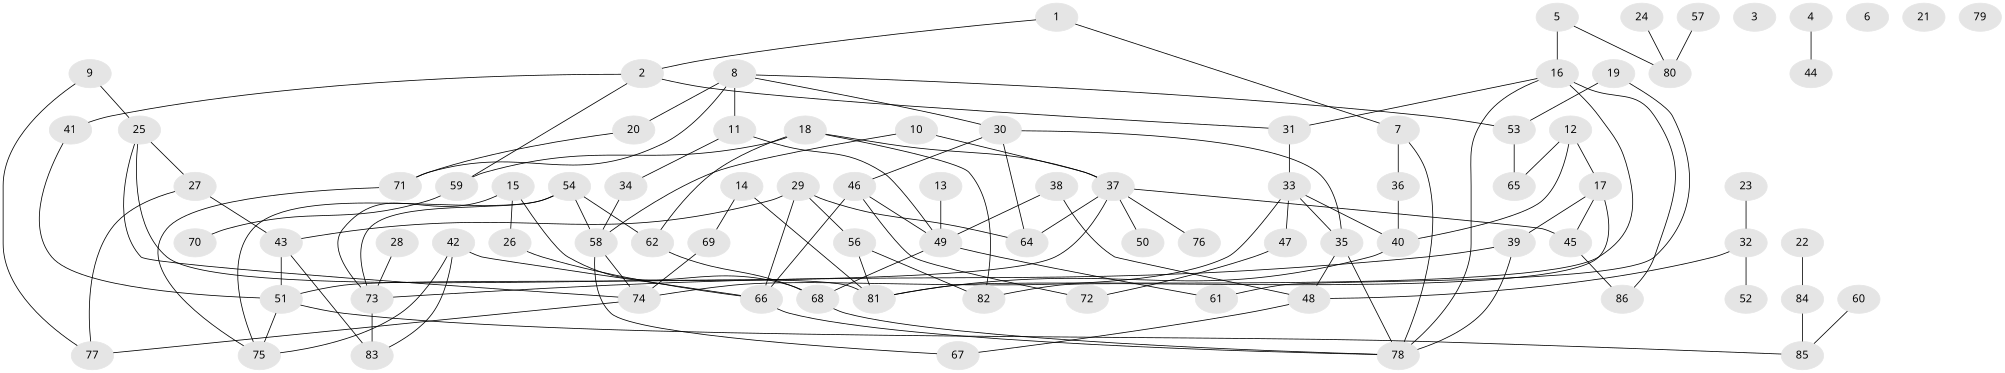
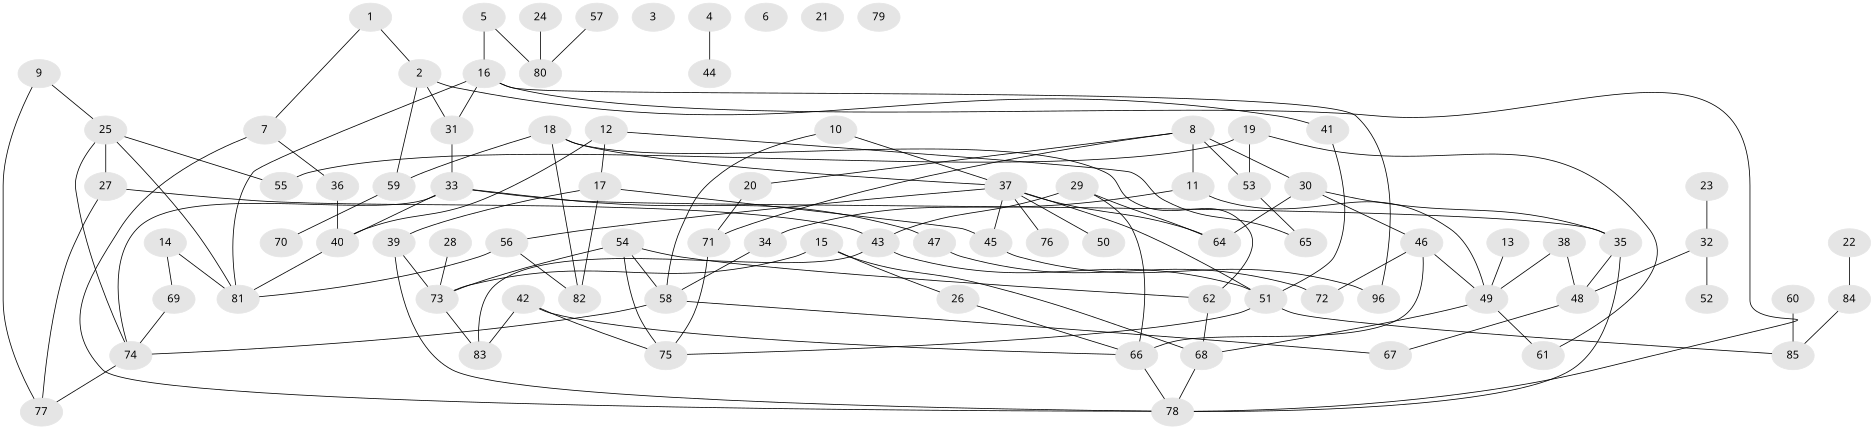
none -> (281, 186)
(826, 214) -> (698, 217)
(1622, 299) -> (1379, 299)
